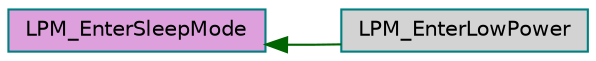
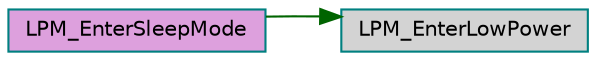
(314, 45) -> (293, 16)
